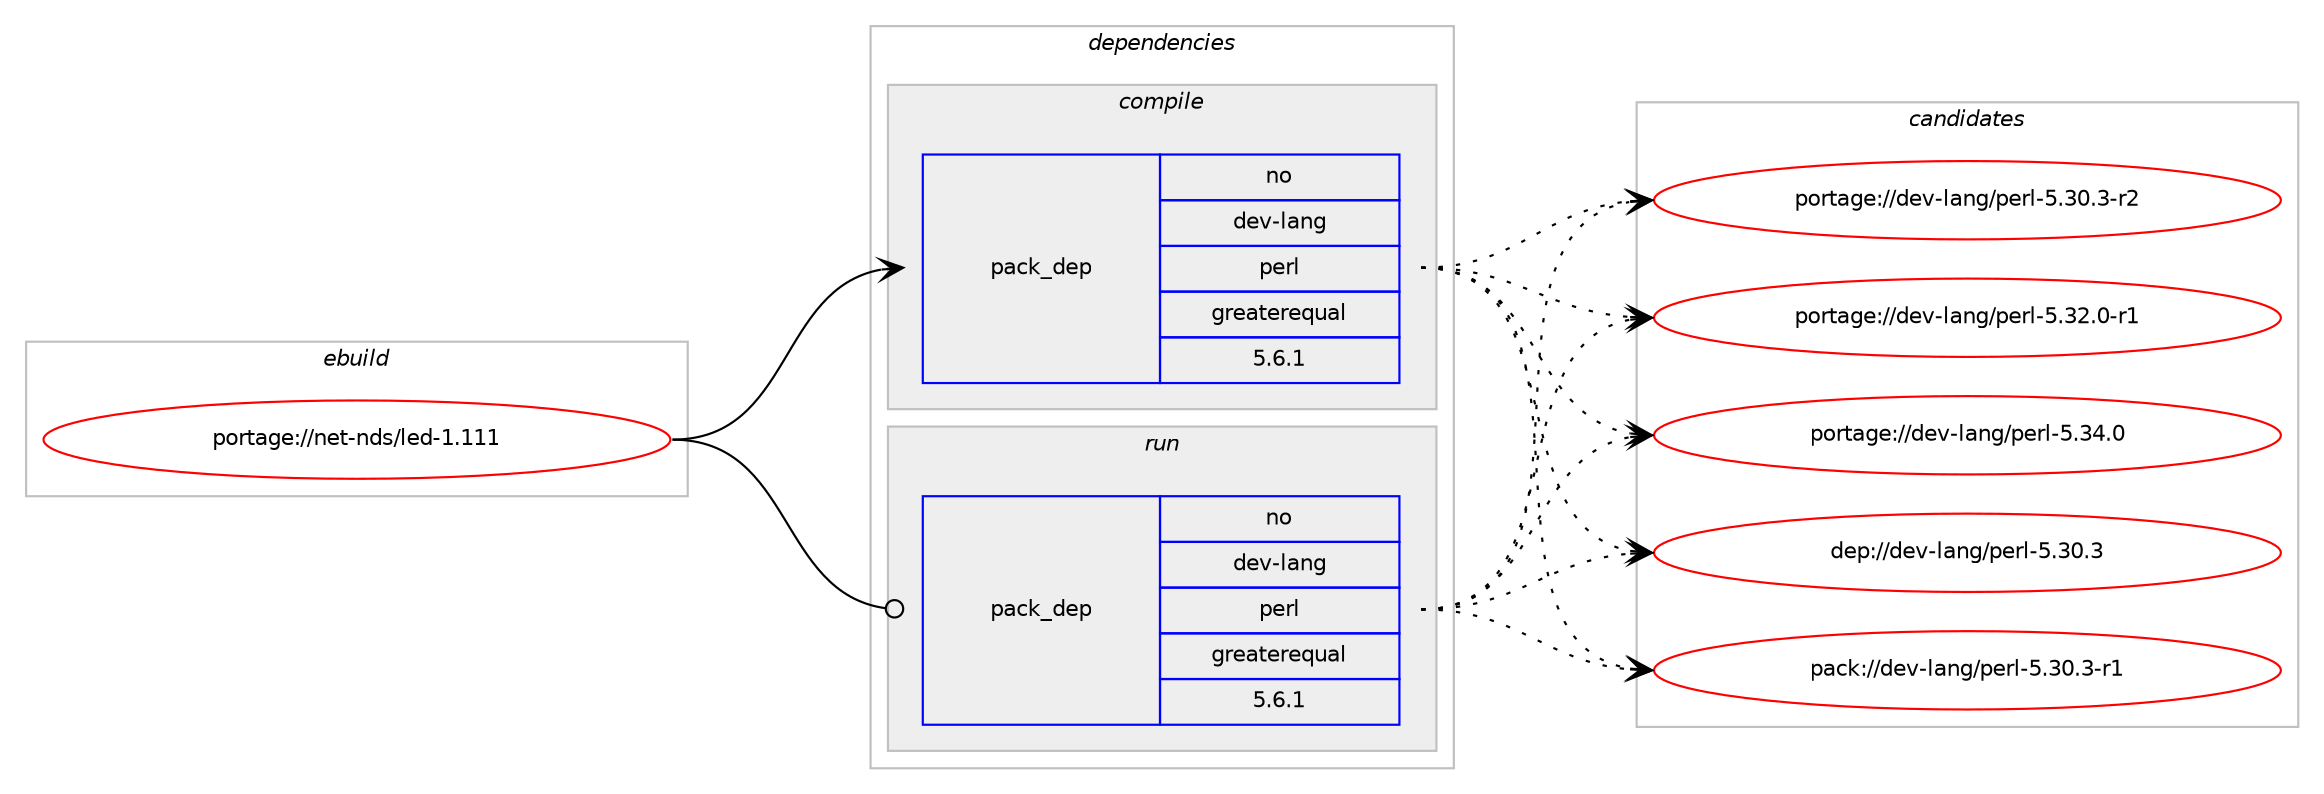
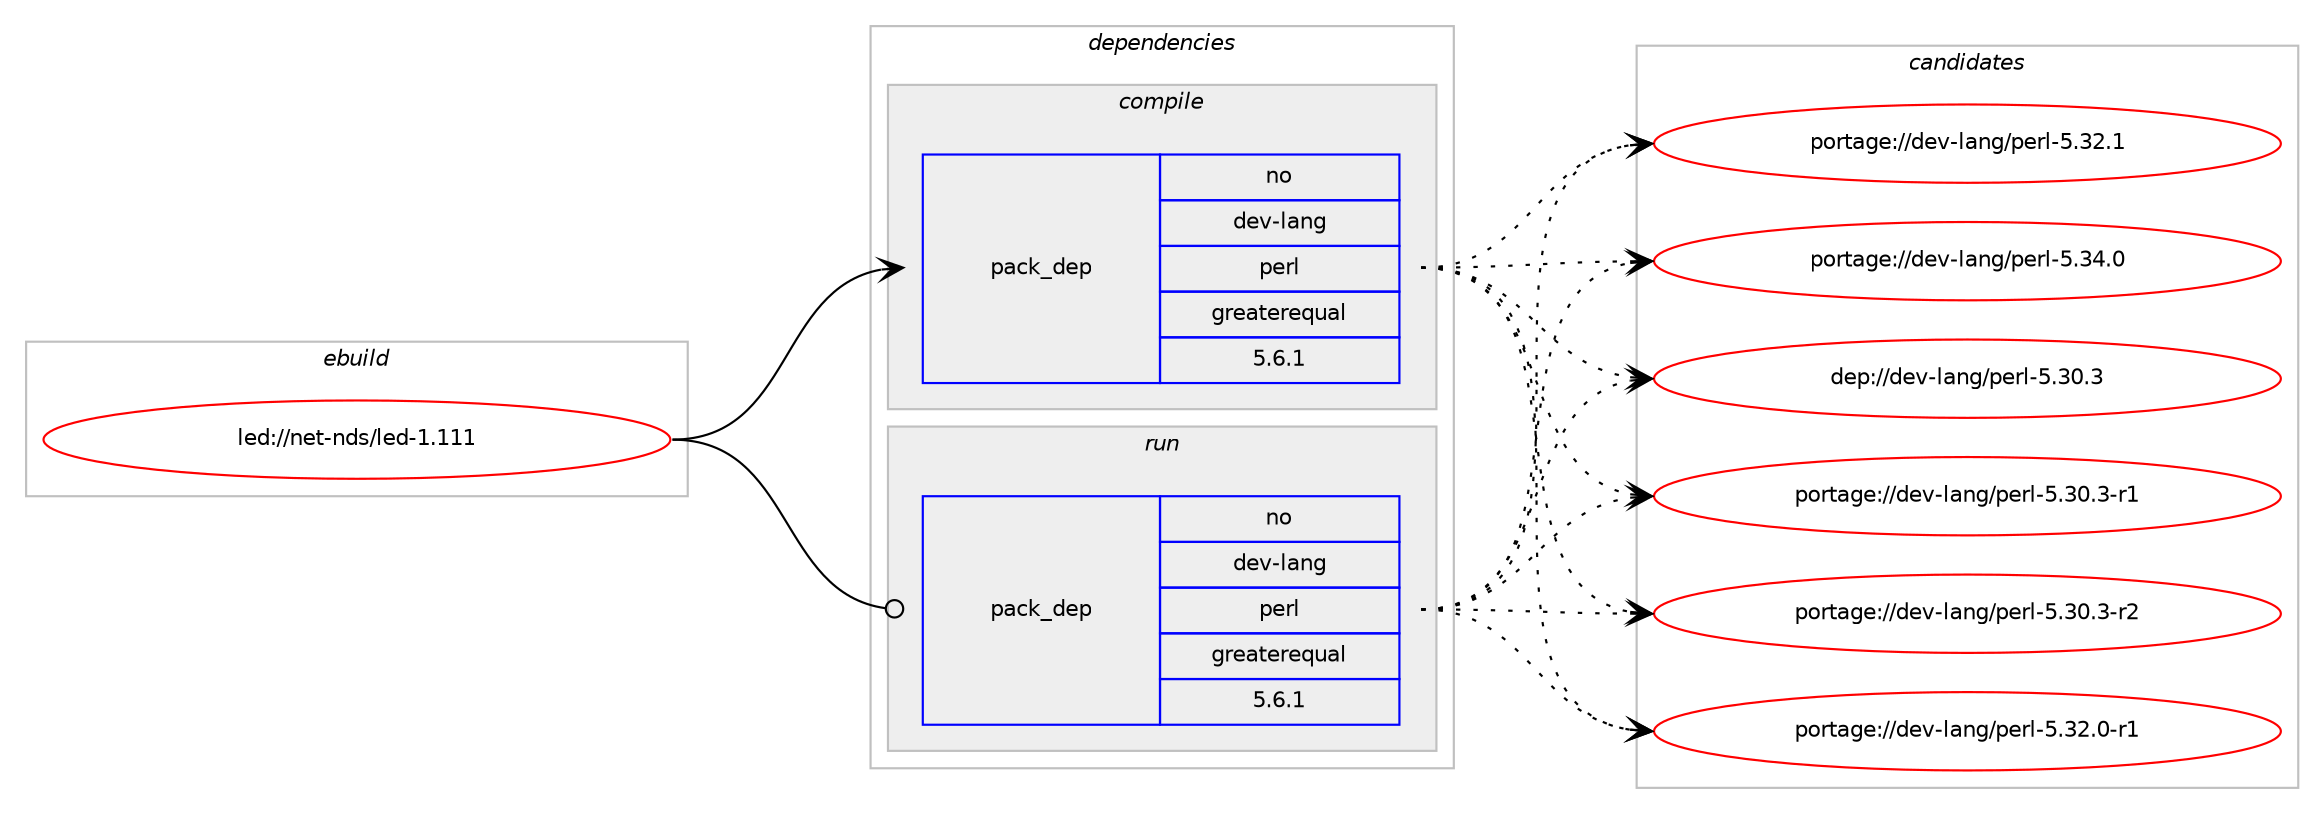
none -> (1967, 144)
(357, 440) -> (357, 440)
(1967, 670) -> (1967, 496)
